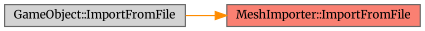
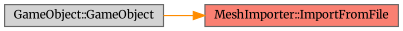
(95, 16) -> (84, 16)
